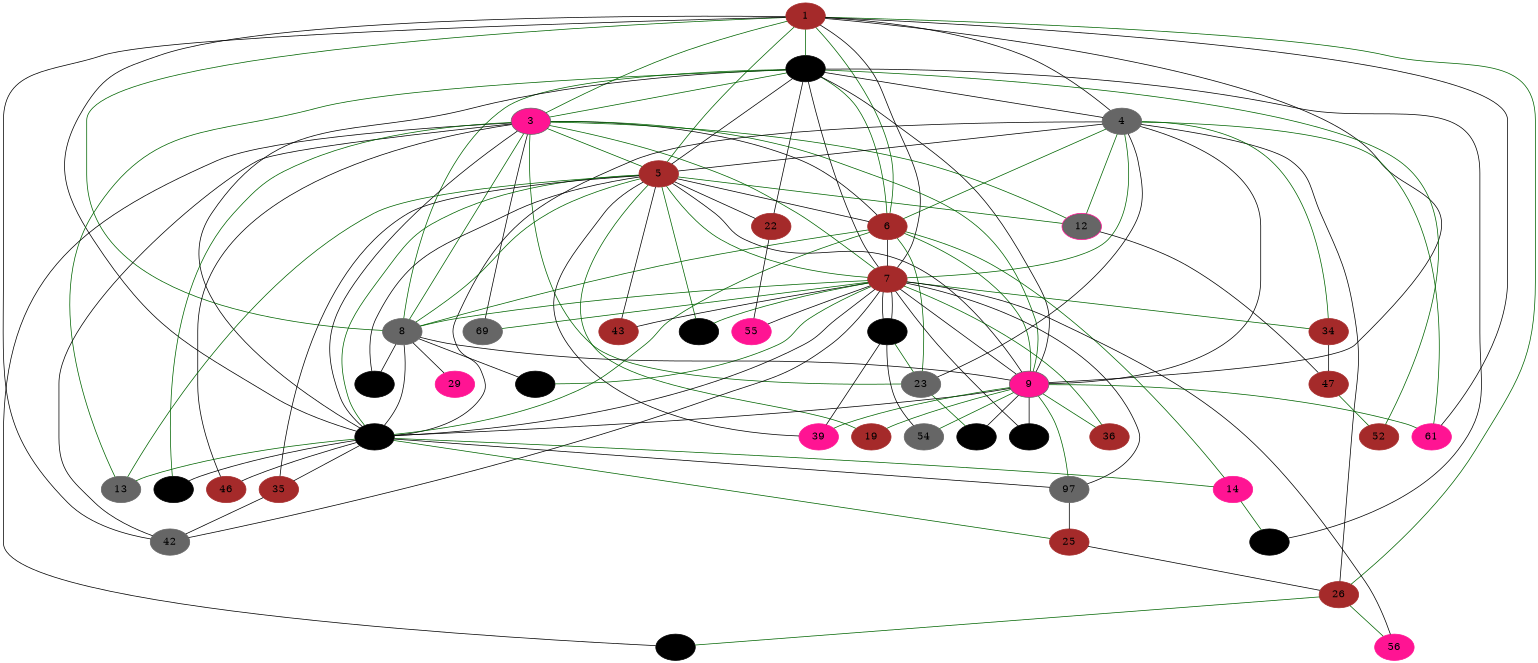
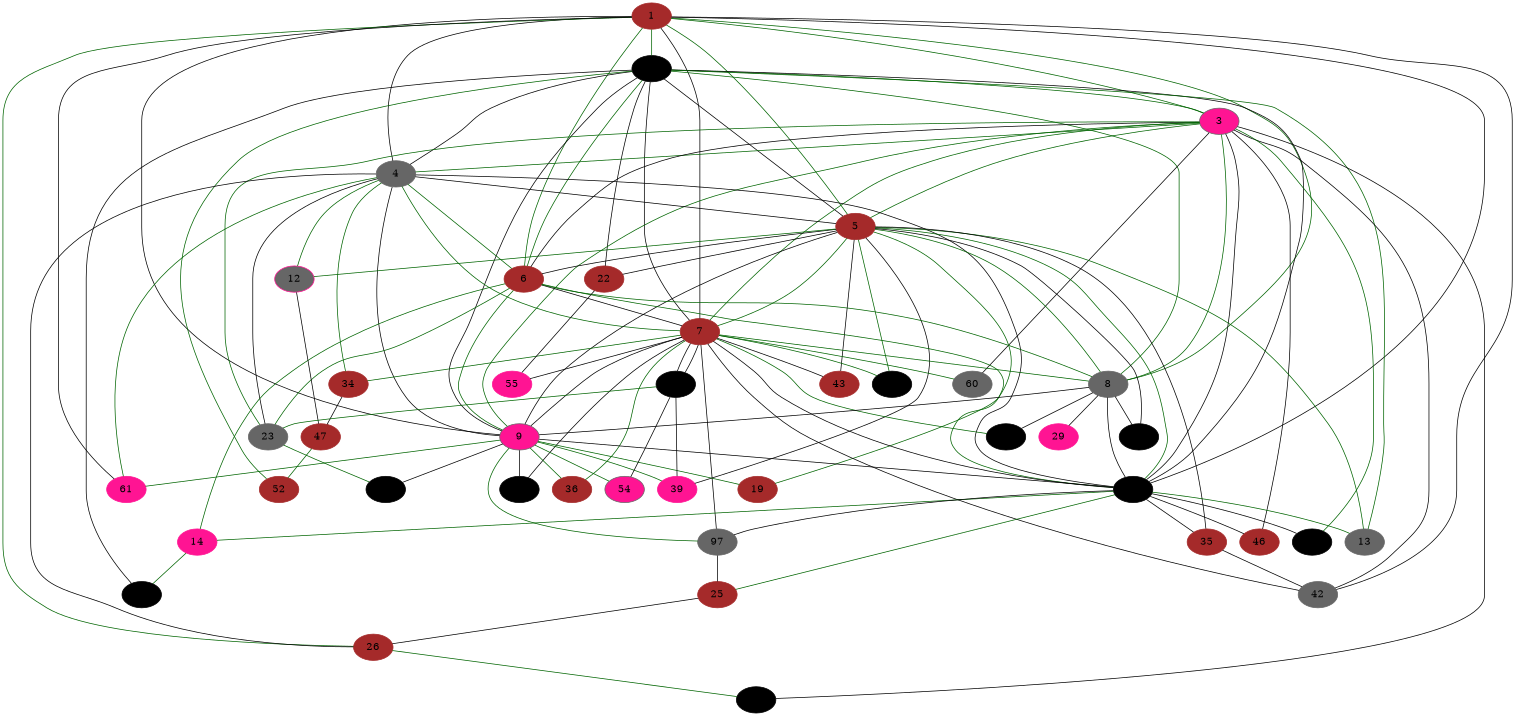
(814, 142) -> (808, 148)
(483, 332) -> (972, 384)
(924, 437) -> (625, 489)
(1394, 647) -> none
